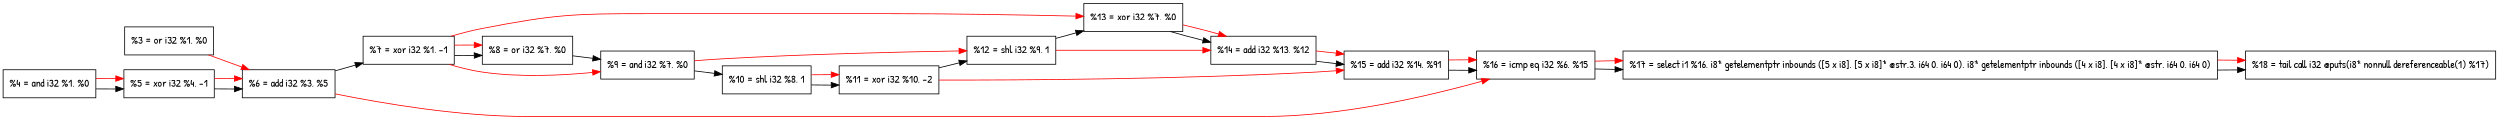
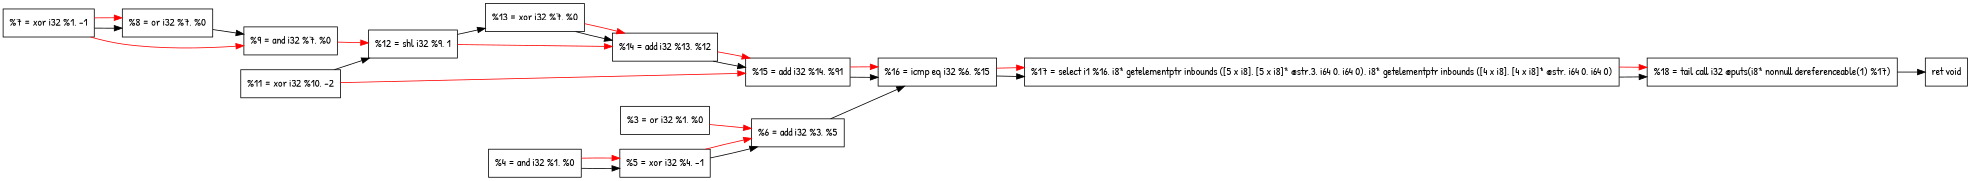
(762, 14) -> none
(345, 68) -> none
none -> (1946, 72)
(767, 80) -> none
(909, 116) -> (864, 104)
